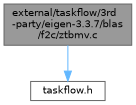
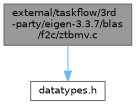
(68, 91) -> (68, 91)
